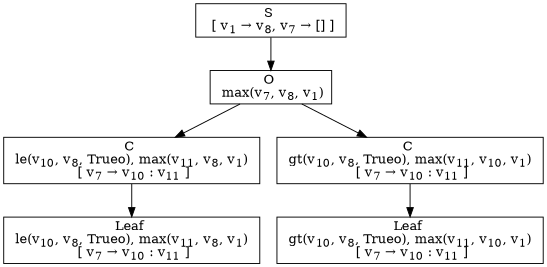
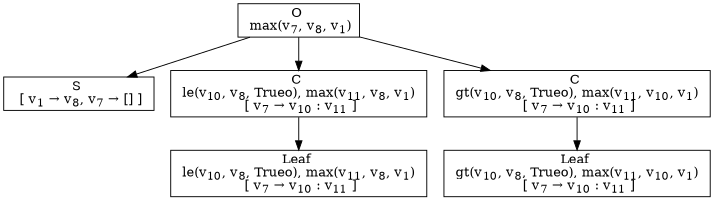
(271, 49) -> (193, 56)
